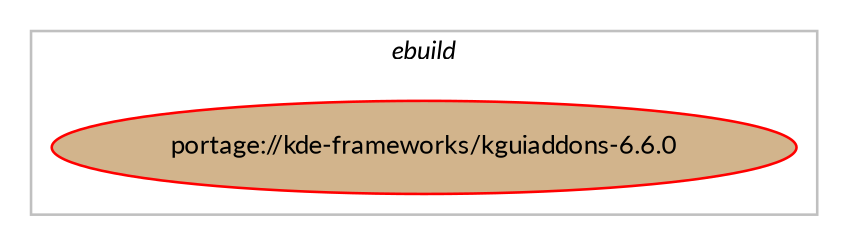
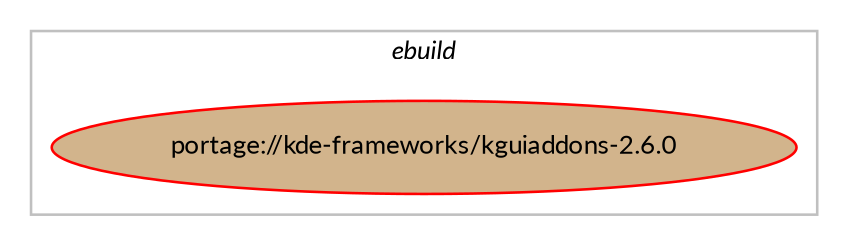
(424, 147) -> (424, 147)
